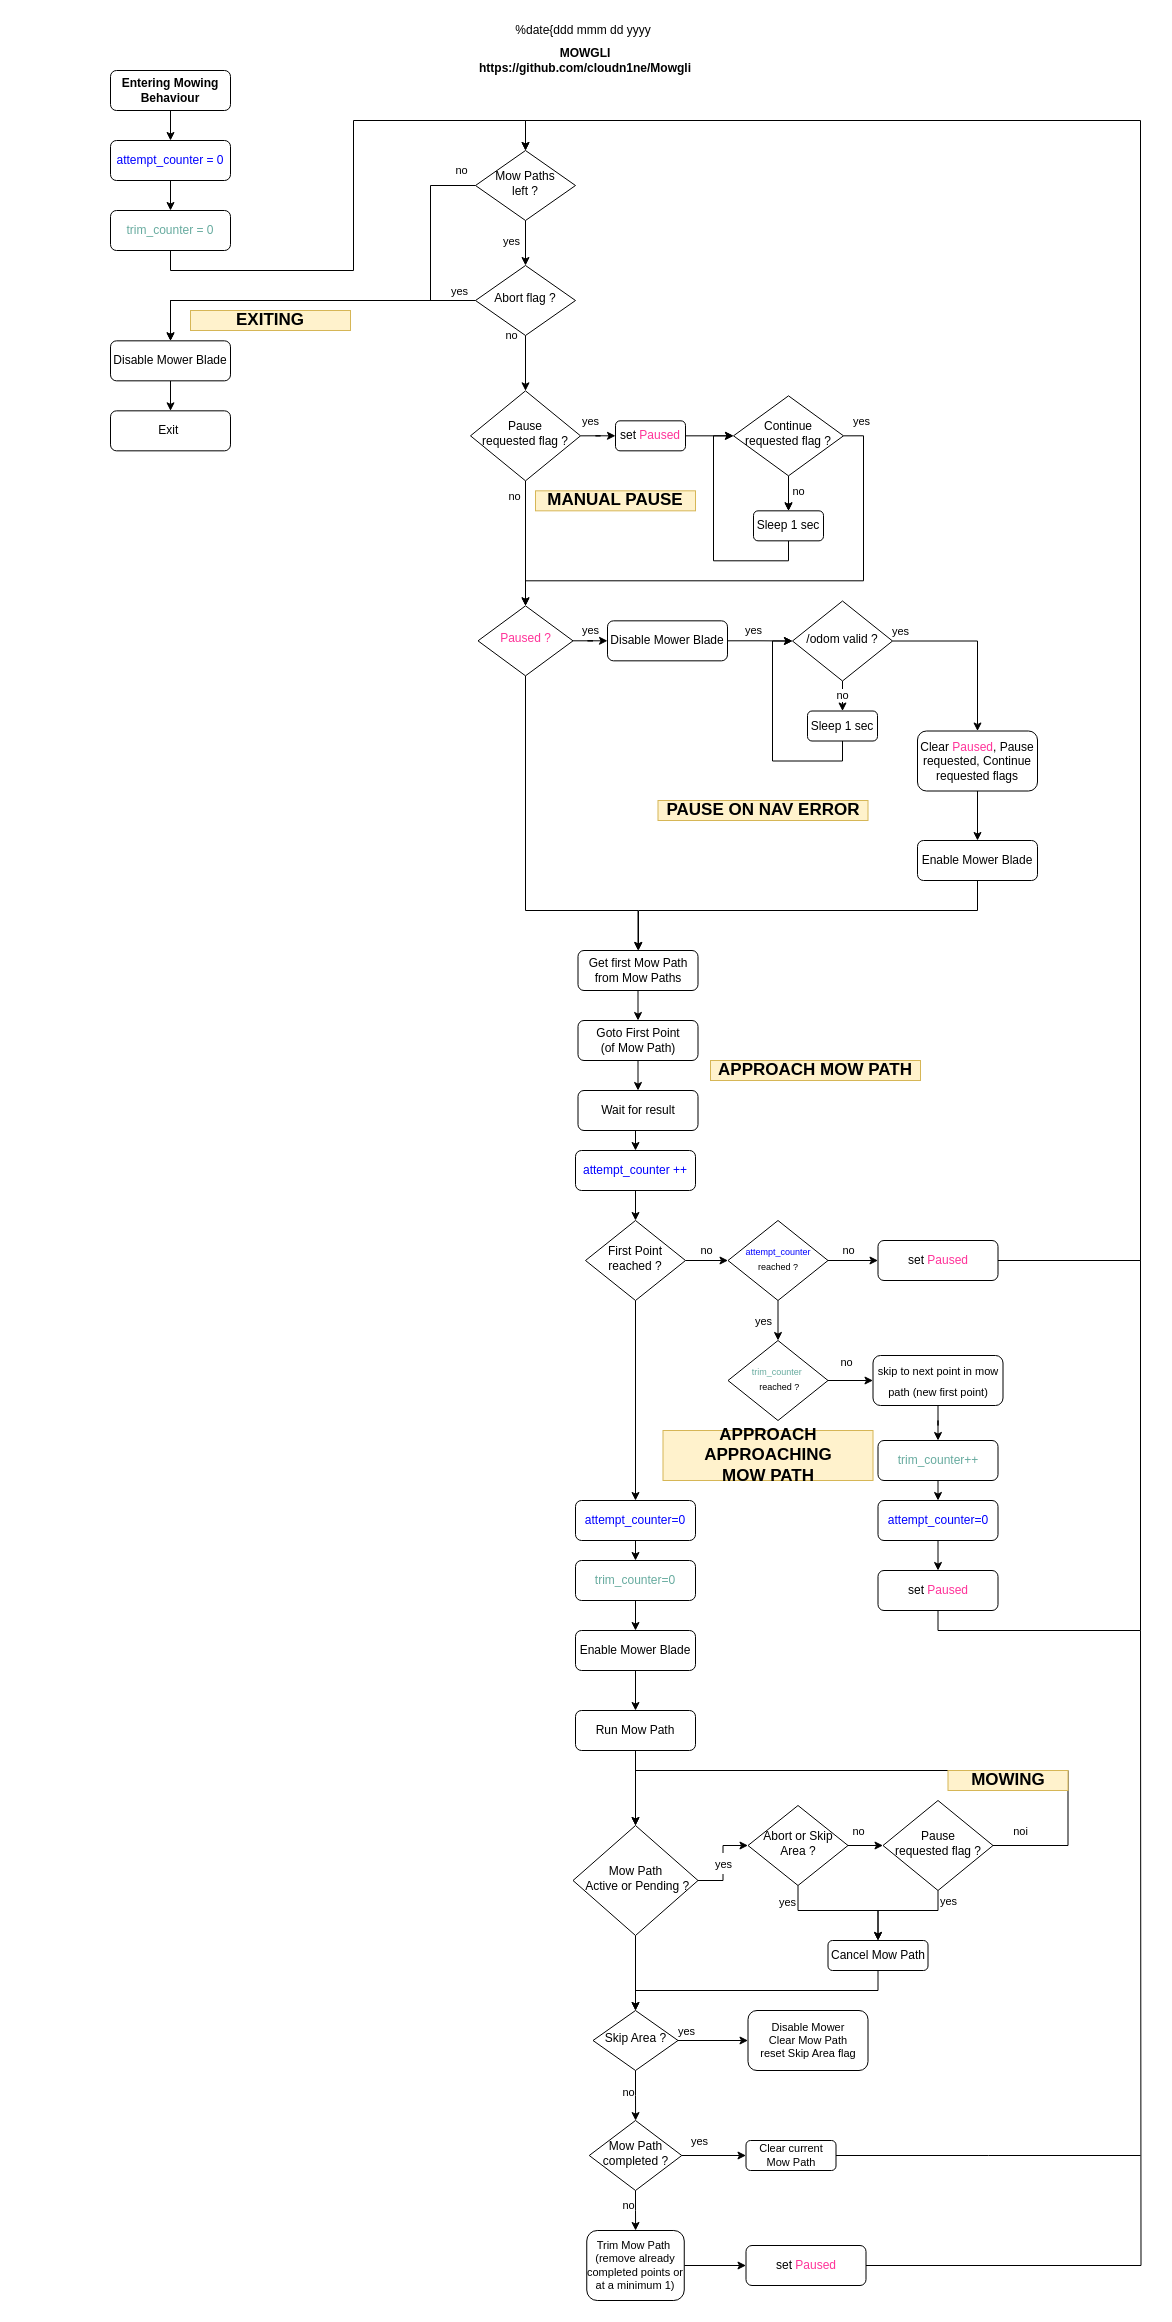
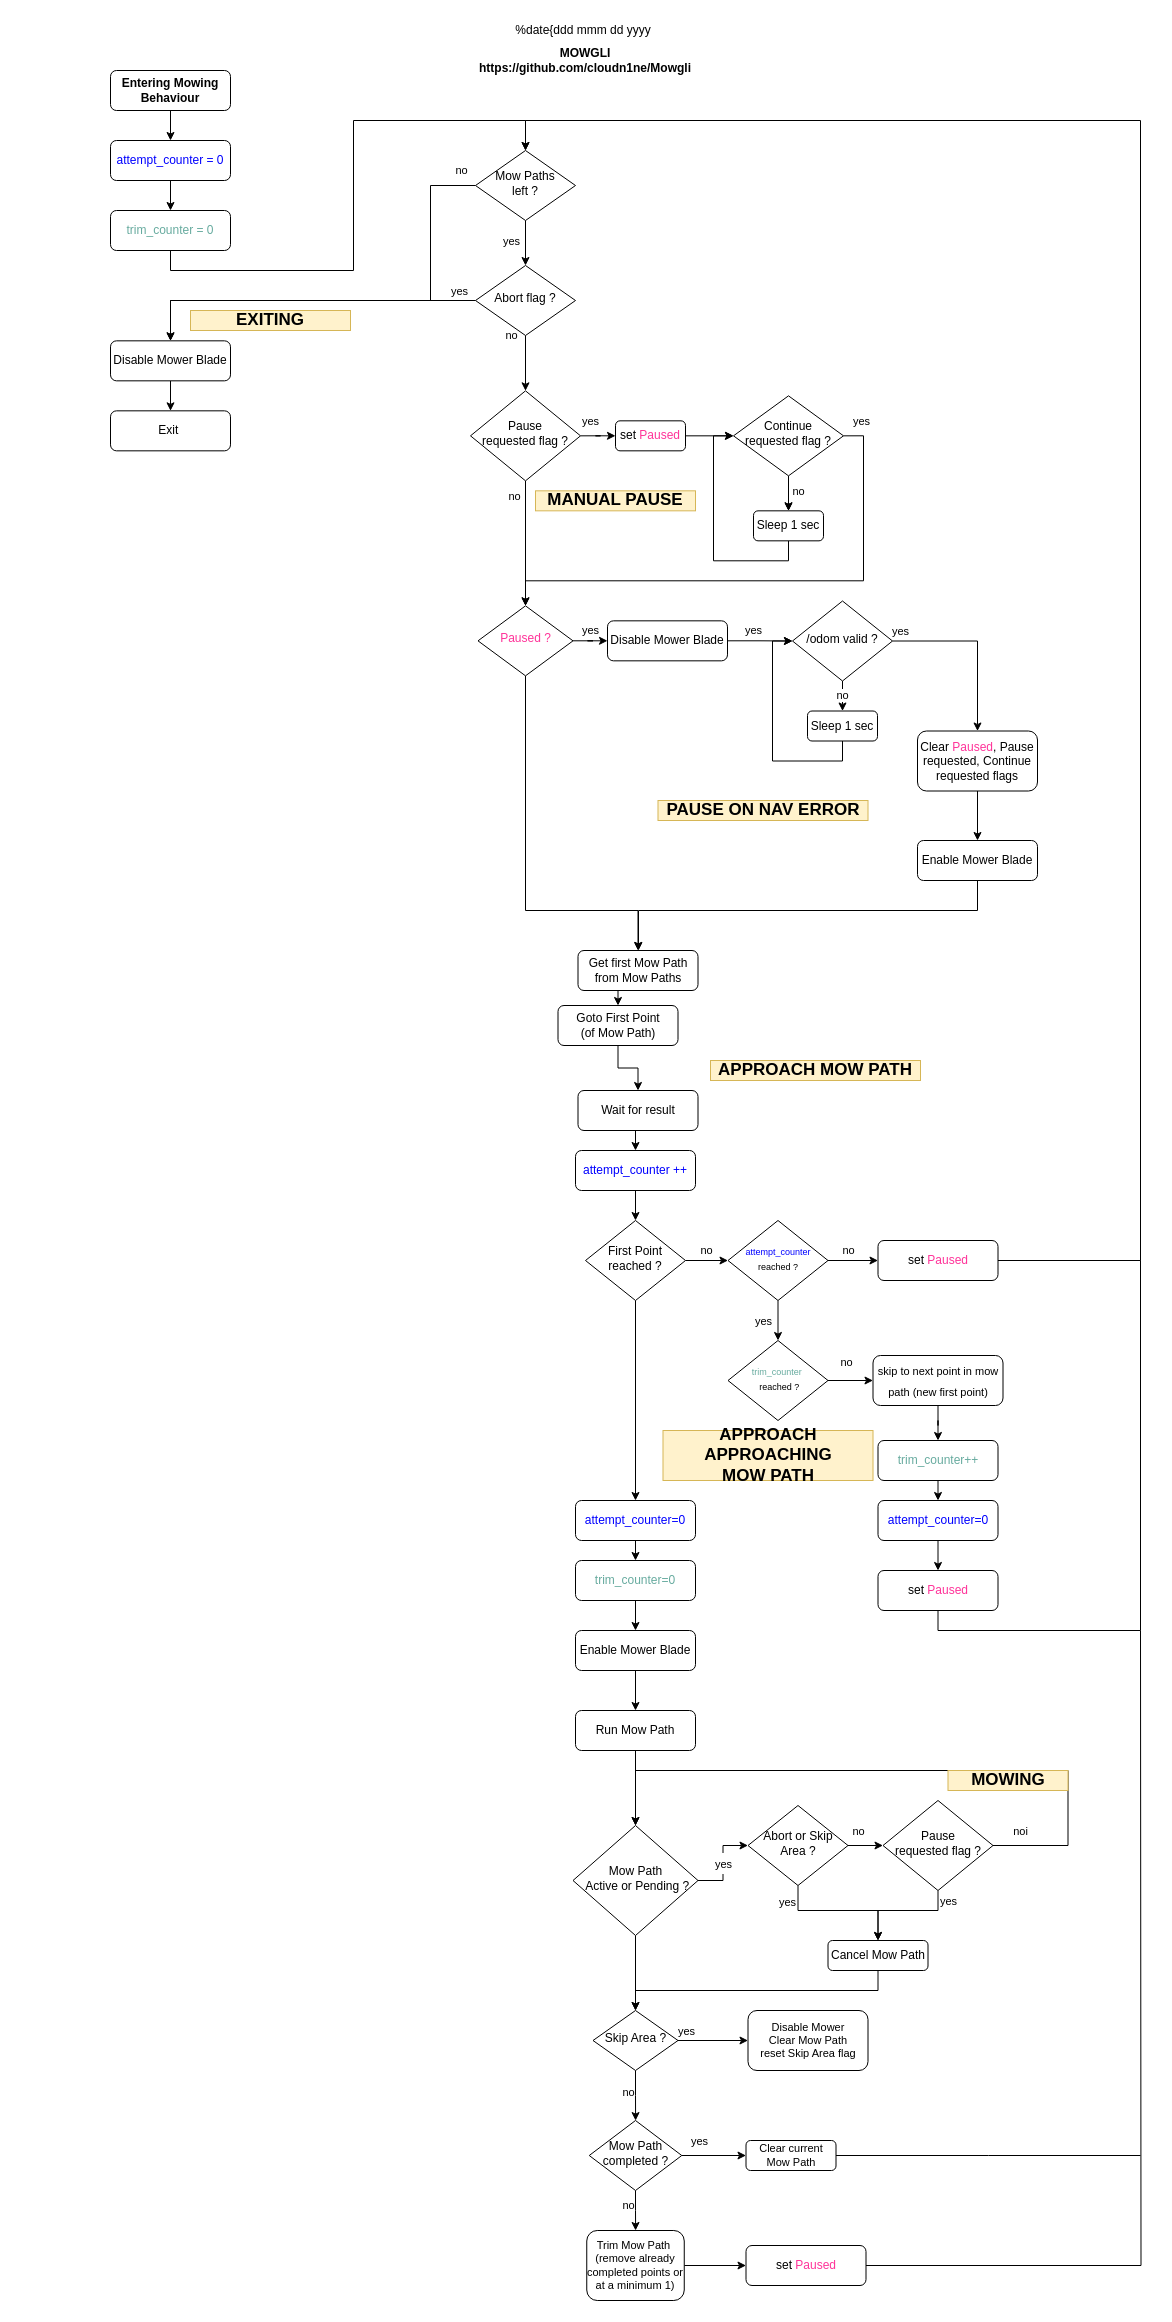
(638, 1041) -> (618, 1026)
